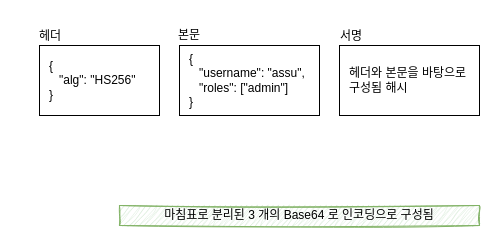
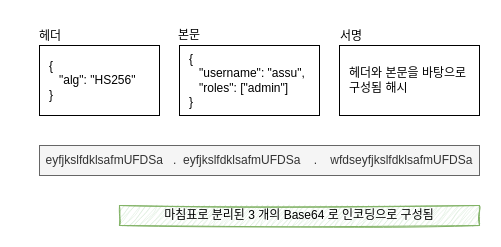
none -> (260, 161)
